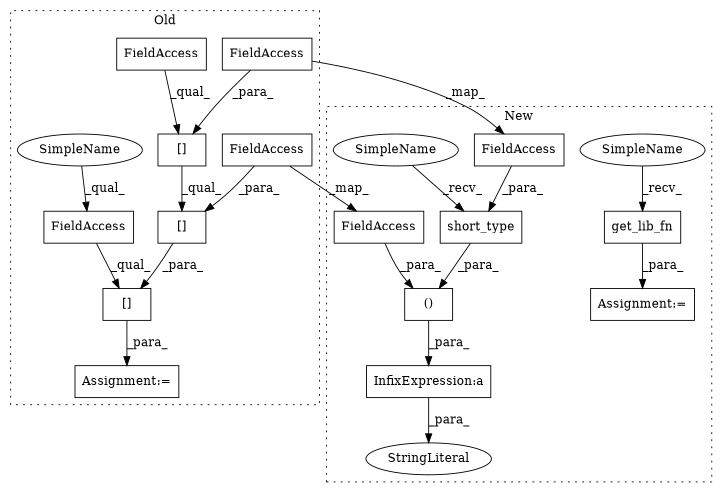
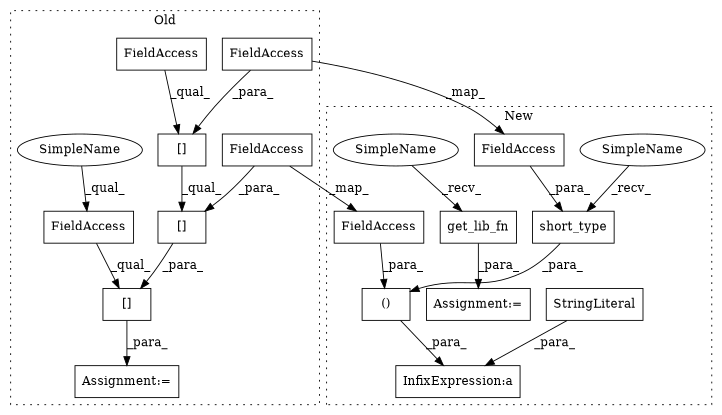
(429, 416) -> (530, 341)
(429, 459) -> (595, 304)
